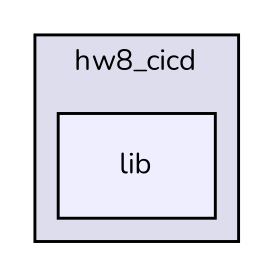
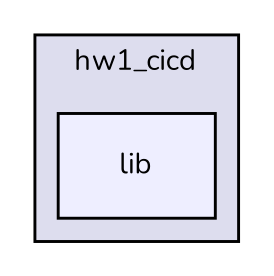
(137, 63) -> (137, 63)
